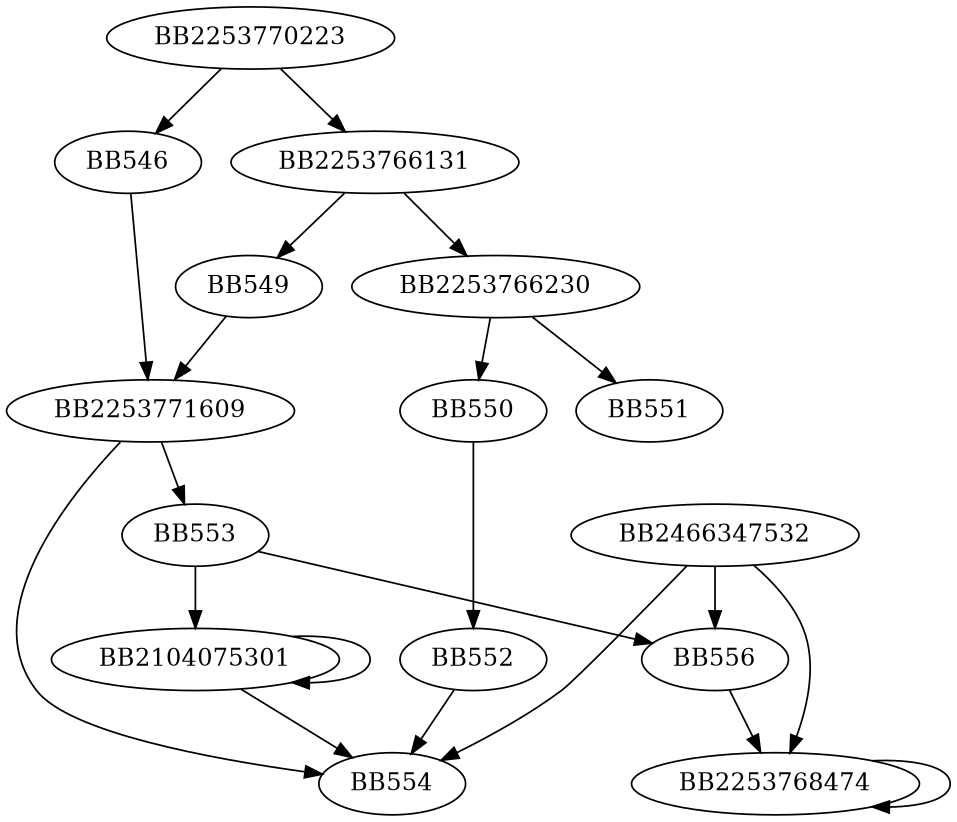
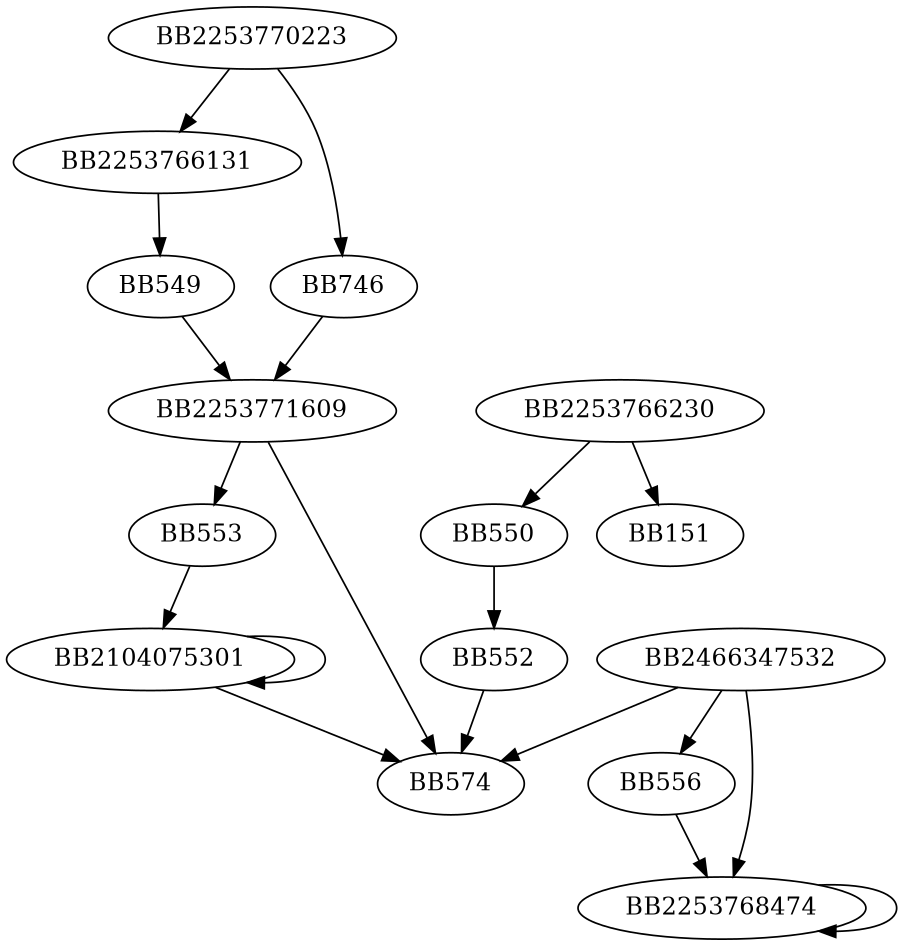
(128, 162) -> (344, 287)
(429, 218) -> none
(649, 411) -> (670, 535)
(447, 595) -> none
(392, 784) -> (451, 784)
